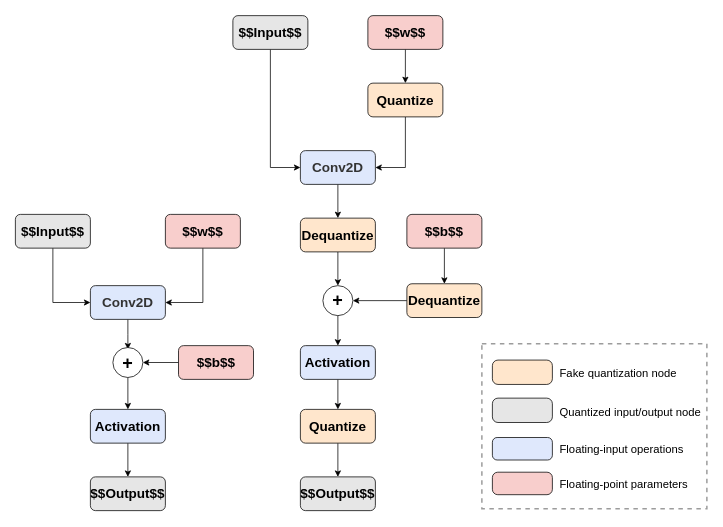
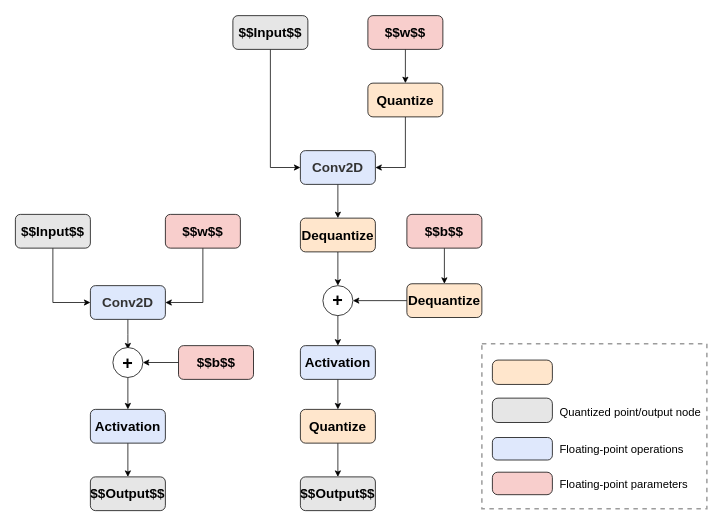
(633, 372) -> none
(623, 411) -> (623, 411)
(617, 449) -> (617, 449)
